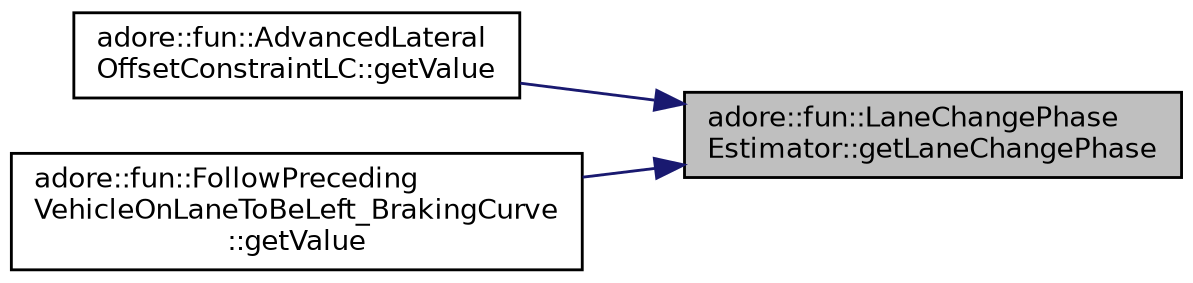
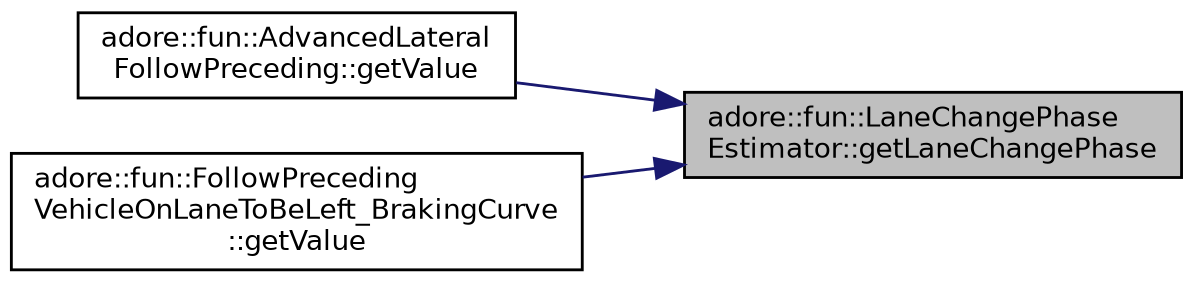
(297, 55) -> (297, 55)
